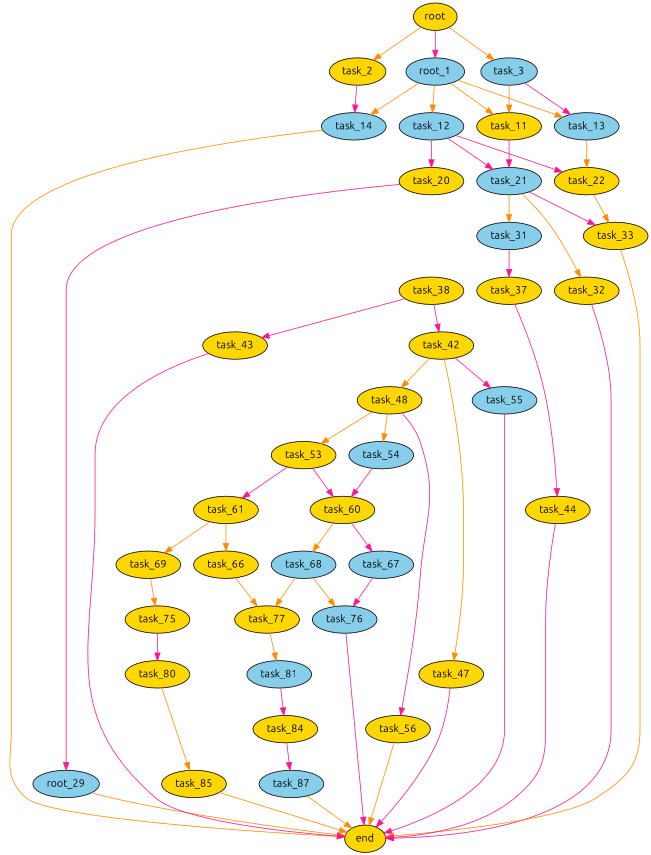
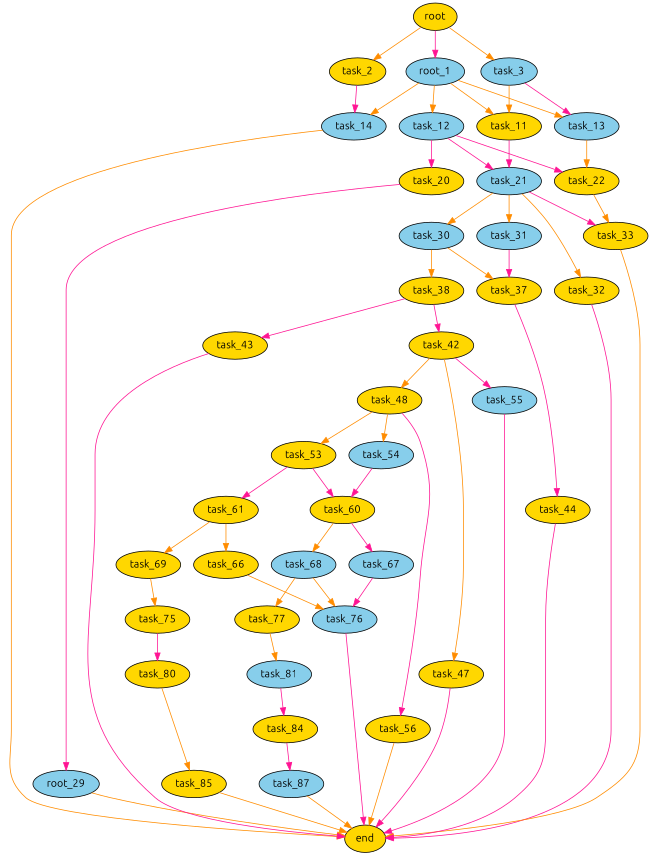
none -> (431, 236)
(244, 589) -> (280, 590)
